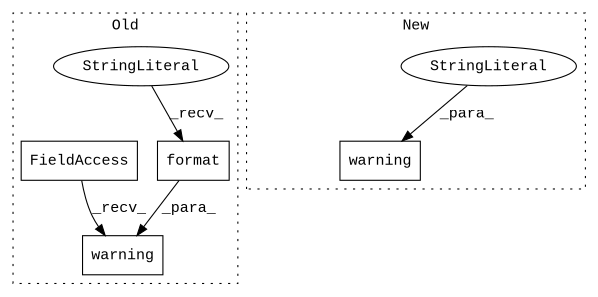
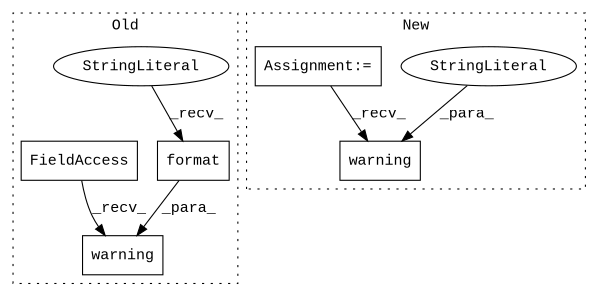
none -> (318, 66)
